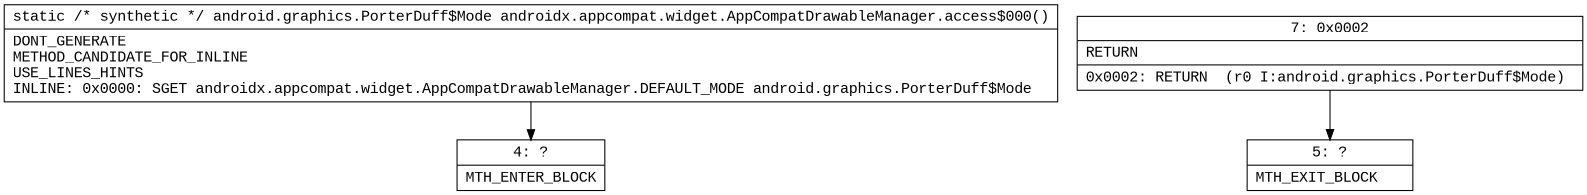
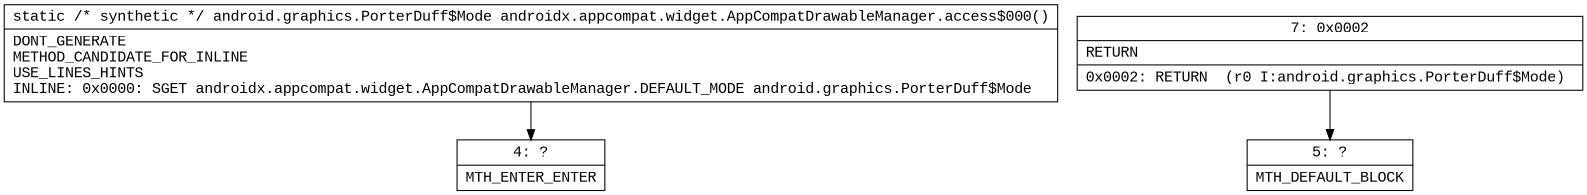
(531, 177) -> (531, 177)
(1317, 177) -> (1330, 177)
